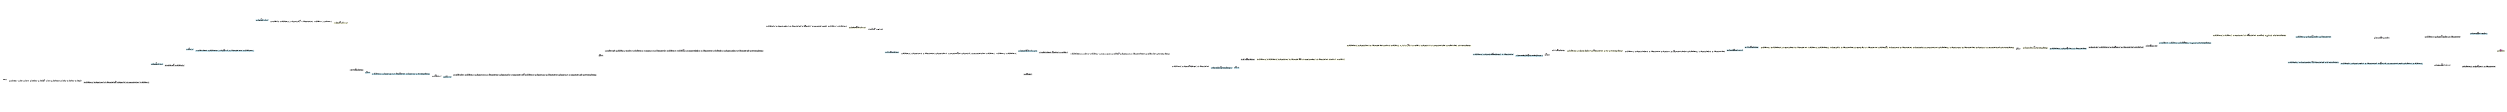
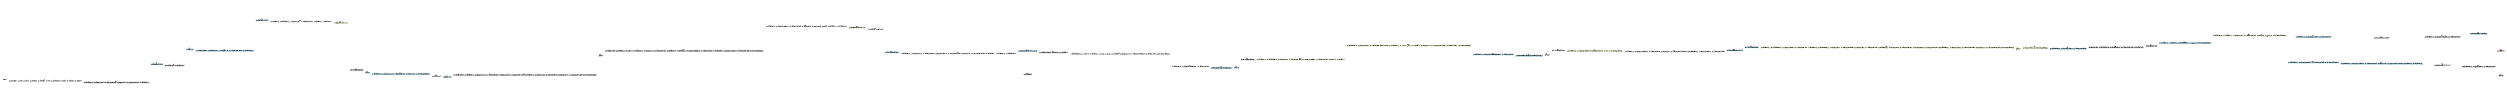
none -> (2501, 76)
